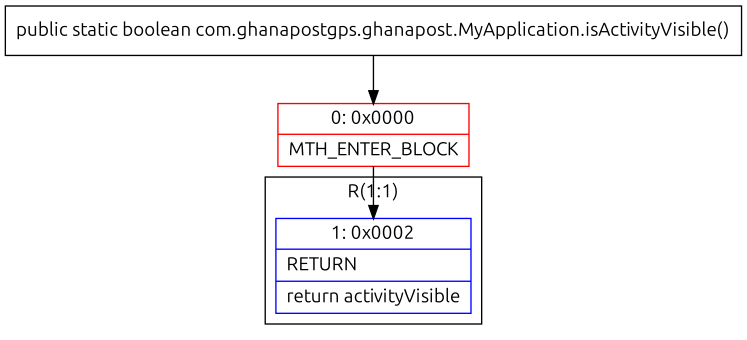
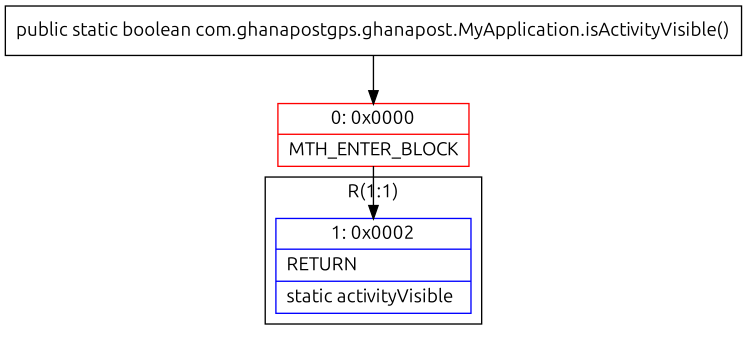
(373, 297) -> (370, 297)
